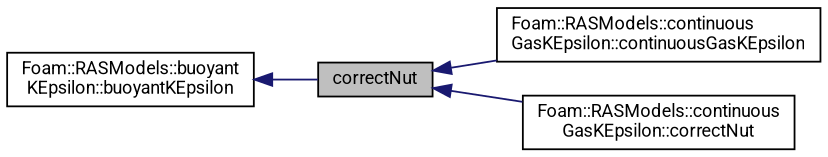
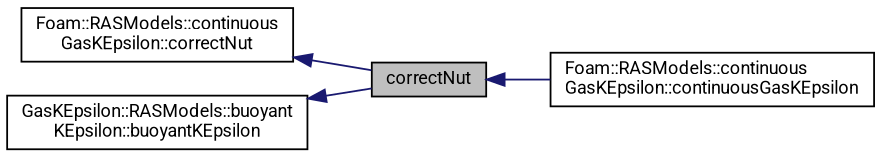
(130, 80) -> (157, 122)
(487, 96) -> (342, 65)
